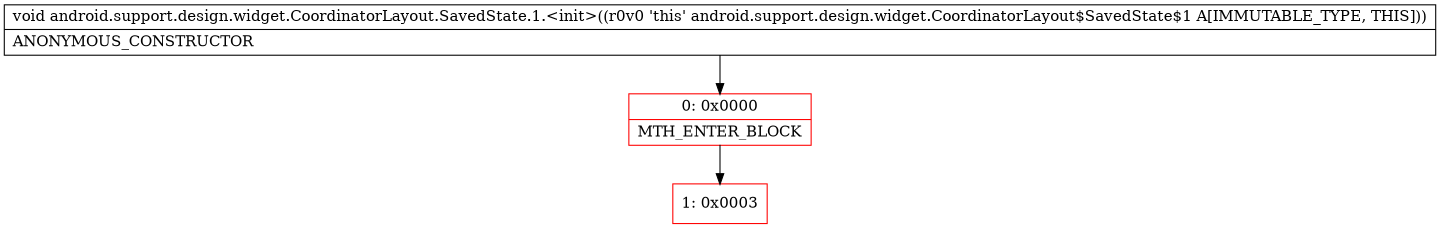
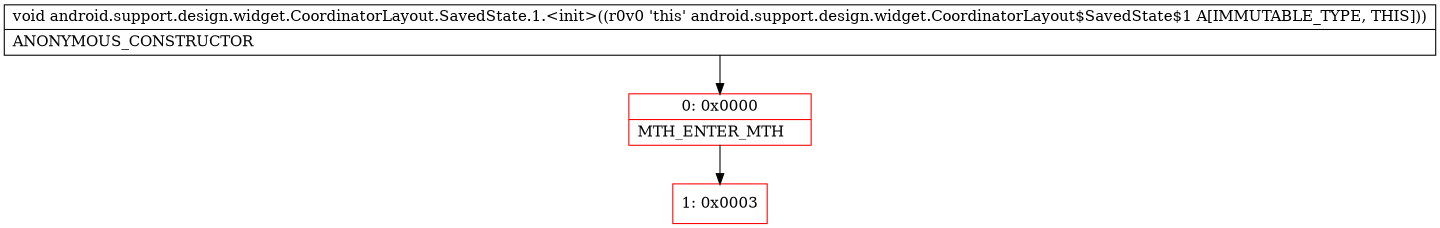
(720, 132) -> (711, 132)
